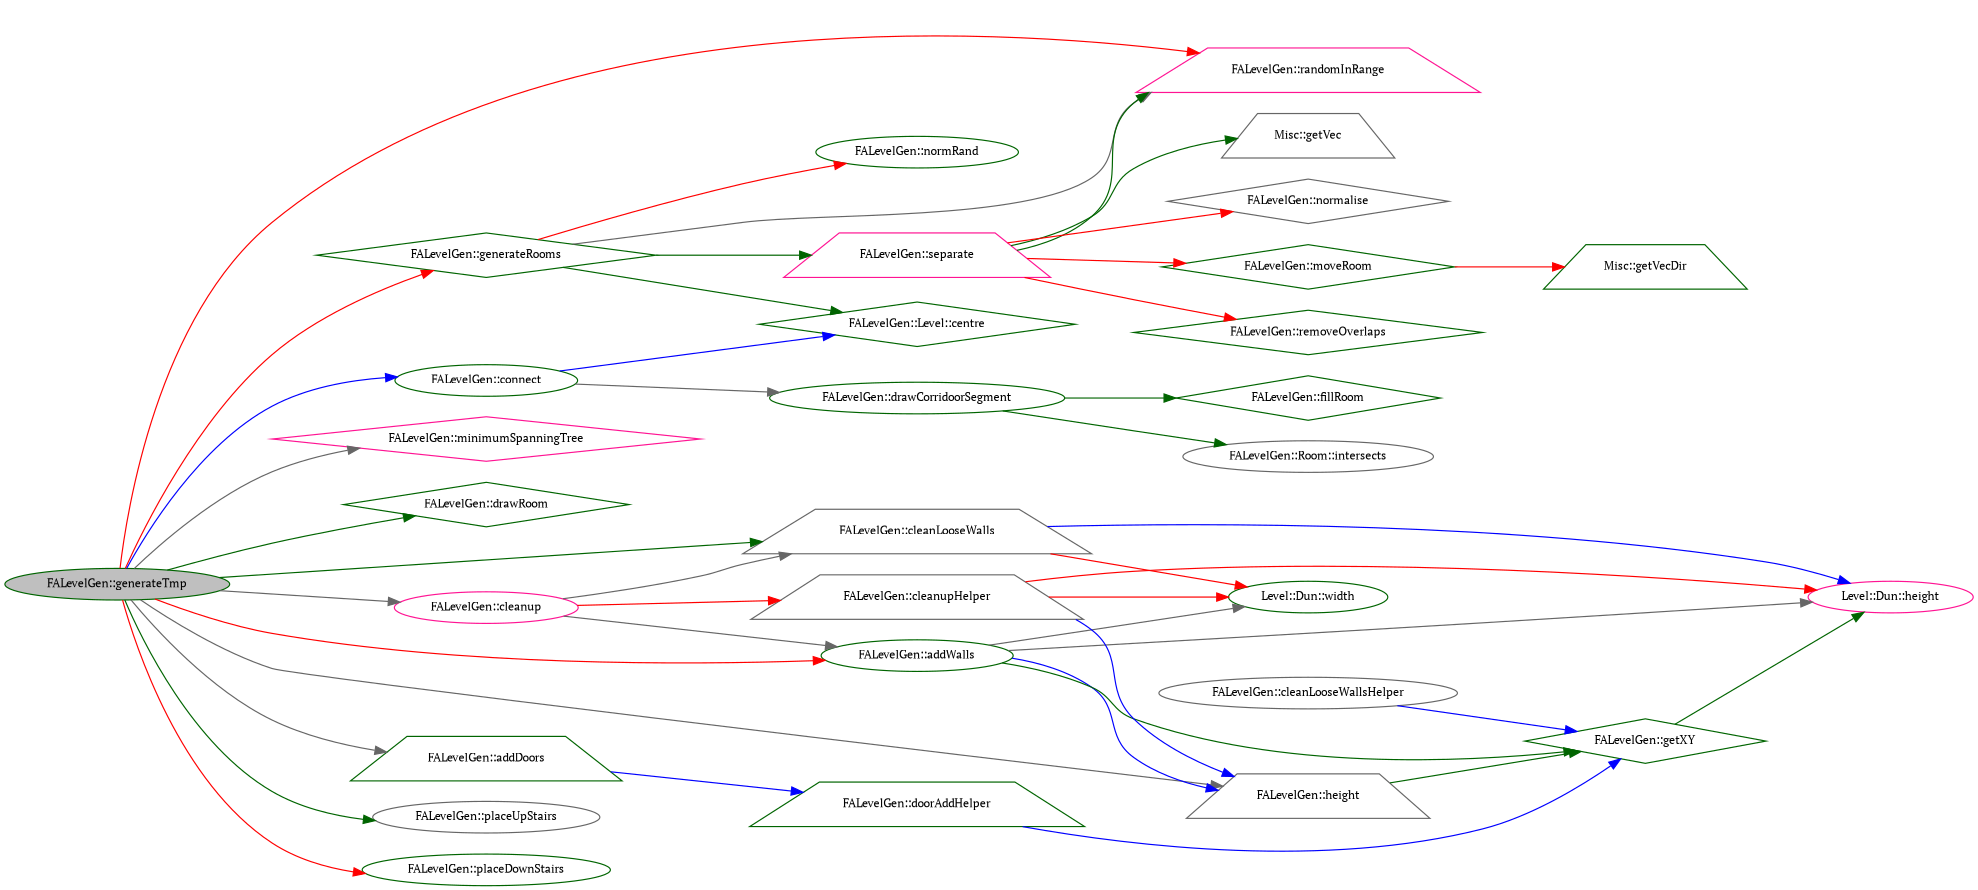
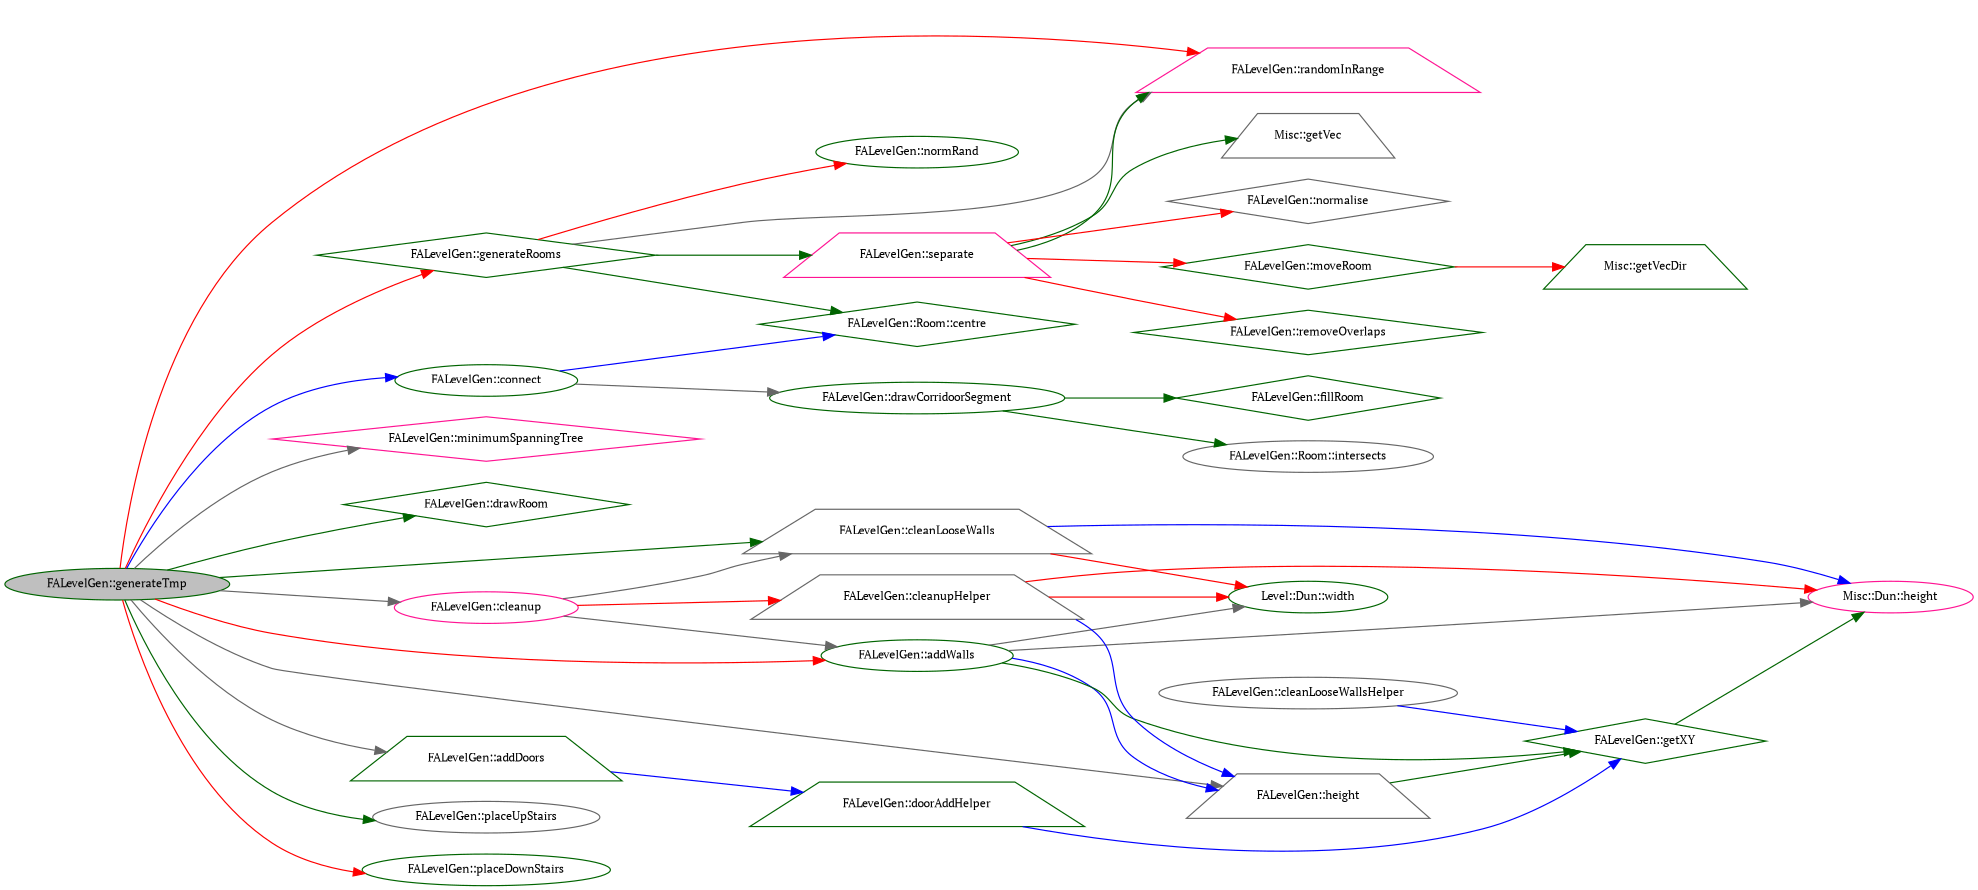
(917, 324) -> (917, 324)
(1891, 597) -> (1891, 597)
